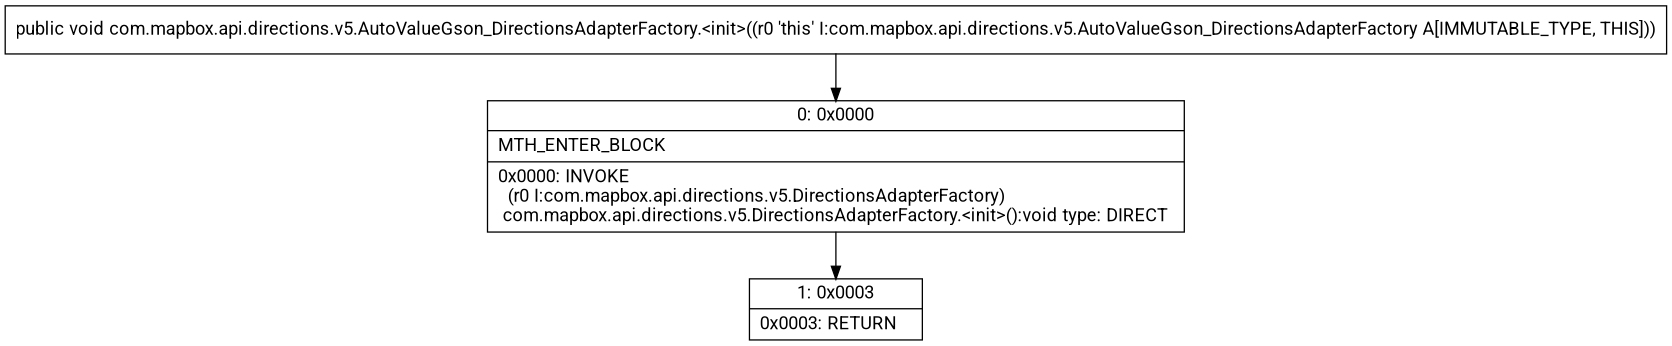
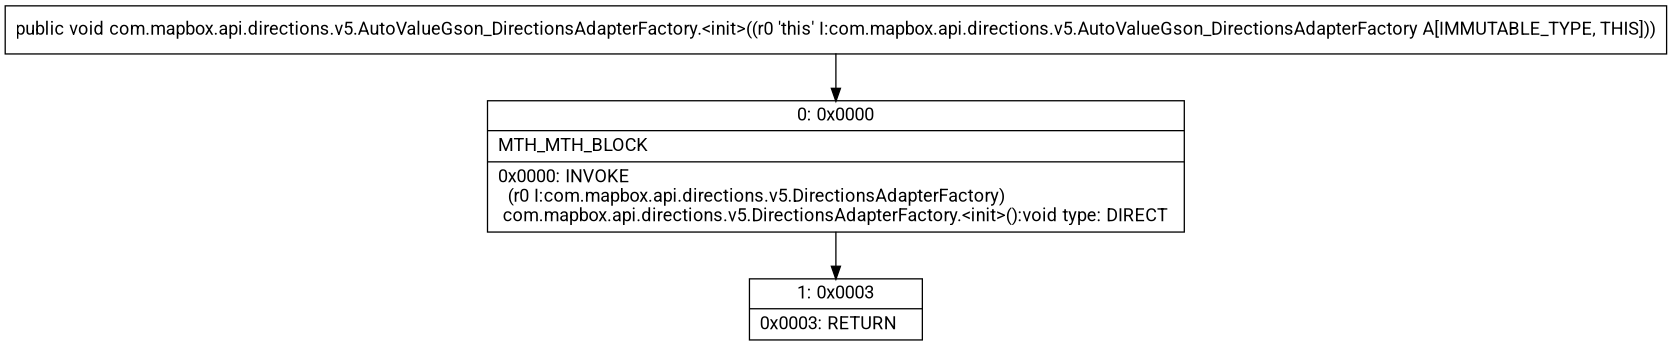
(582, 146) -> (573, 146)
